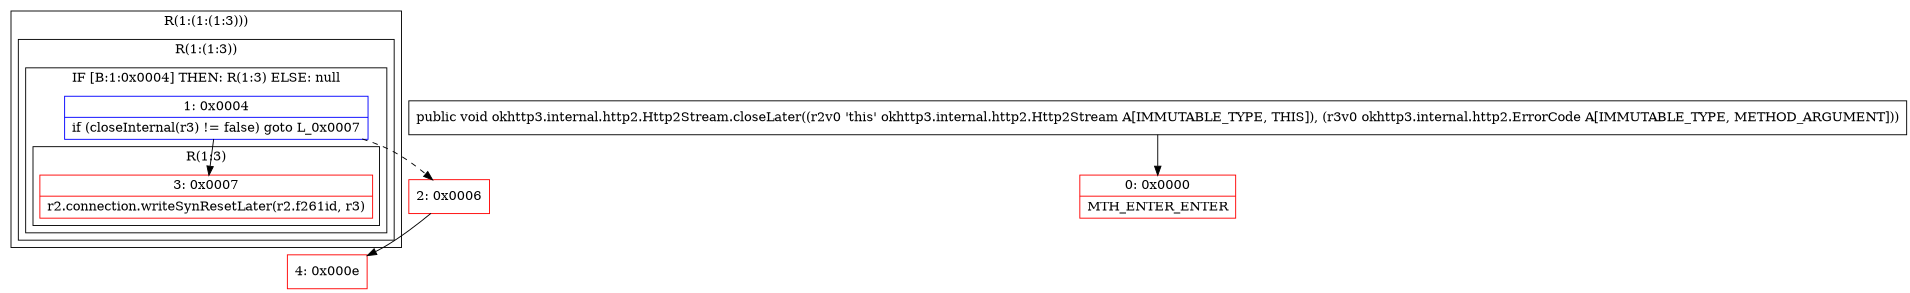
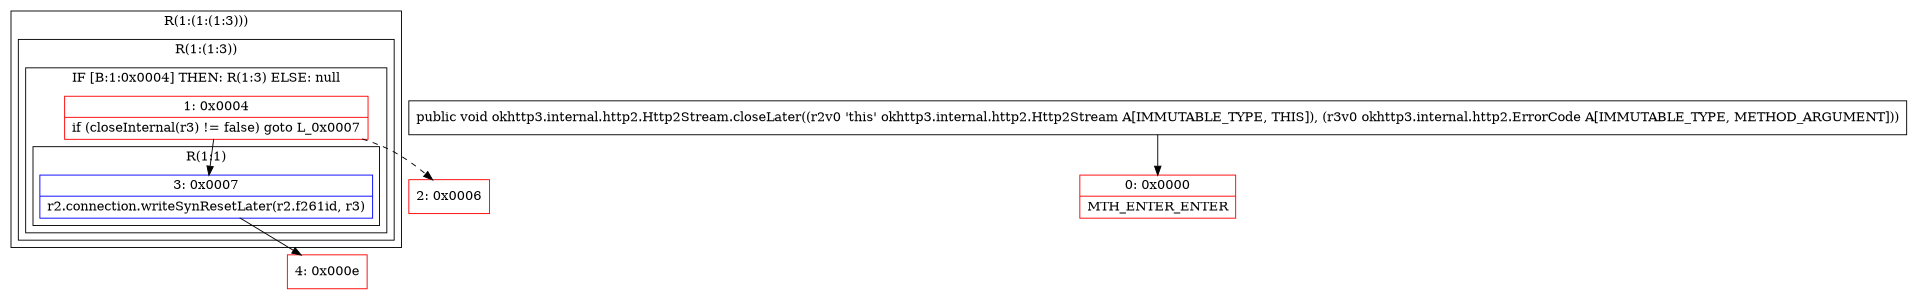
(216, 118) -> (216, 118)
(206, 157) -> (206, 157)
(206, 197) -> (206, 197)
(407, 232) -> (266, 234)
